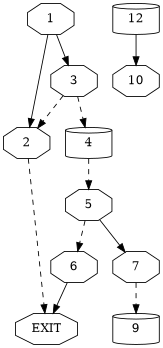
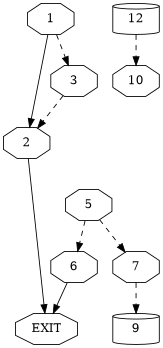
(61, 46) -> (61, 46)
(136, 46) -> (136, 46)
(89, 143) -> none
(36, 232) -> (36, 232)
(110, 233) -> (110, 233)
